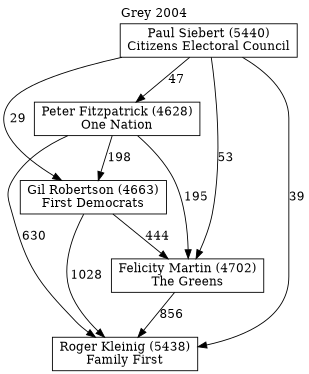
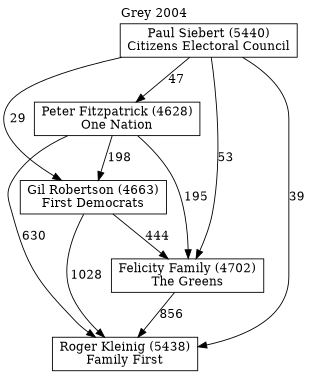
(188, 276) -> (188, 276)
